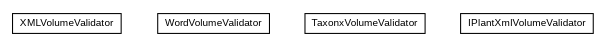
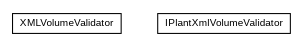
(213, 23) -> none
(365, 23) -> none
